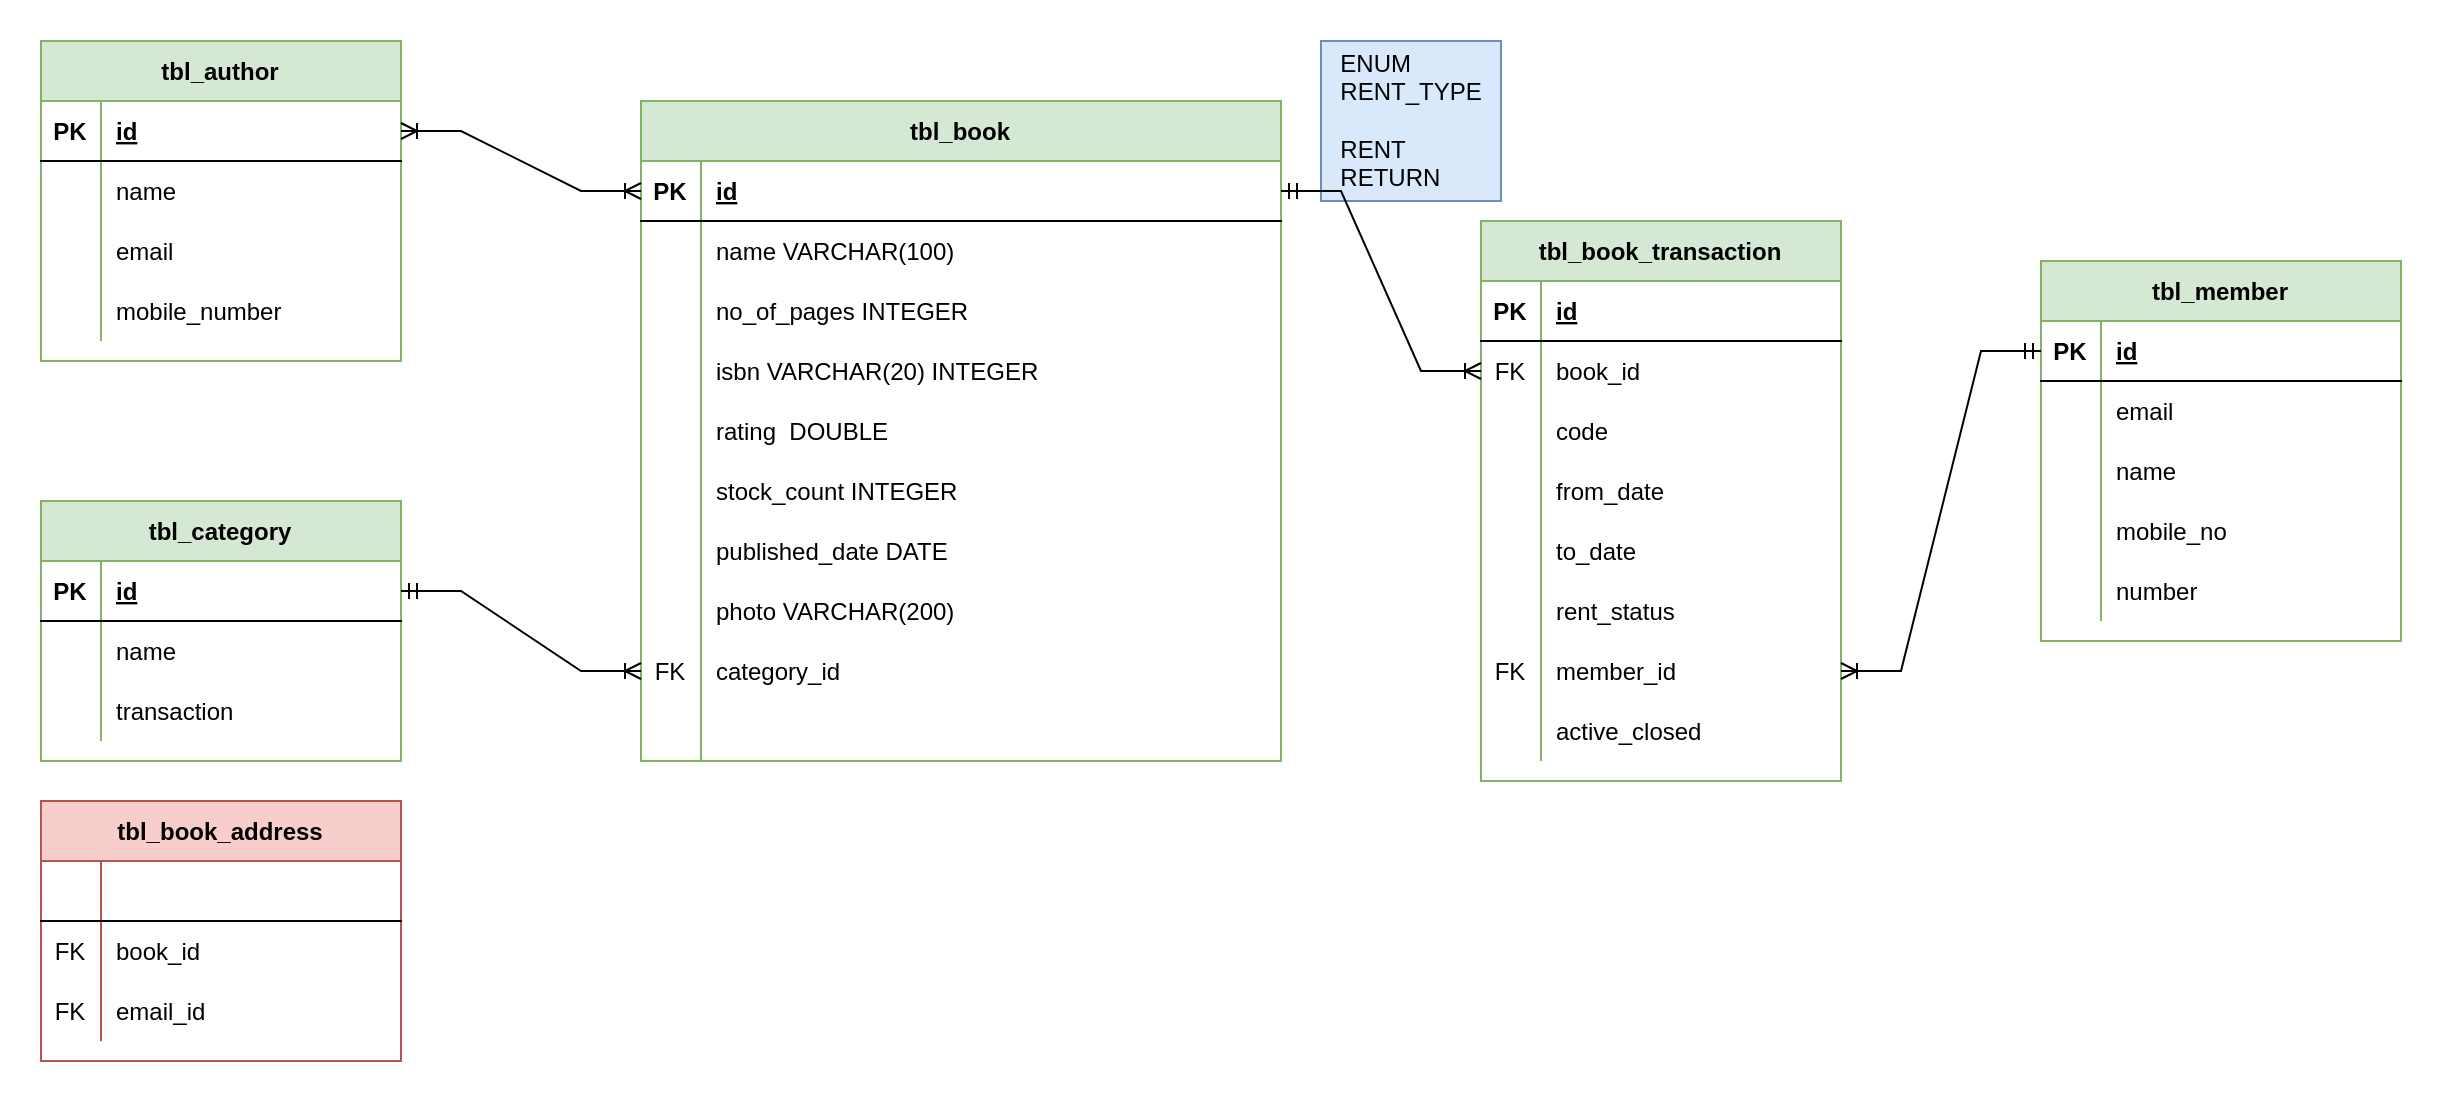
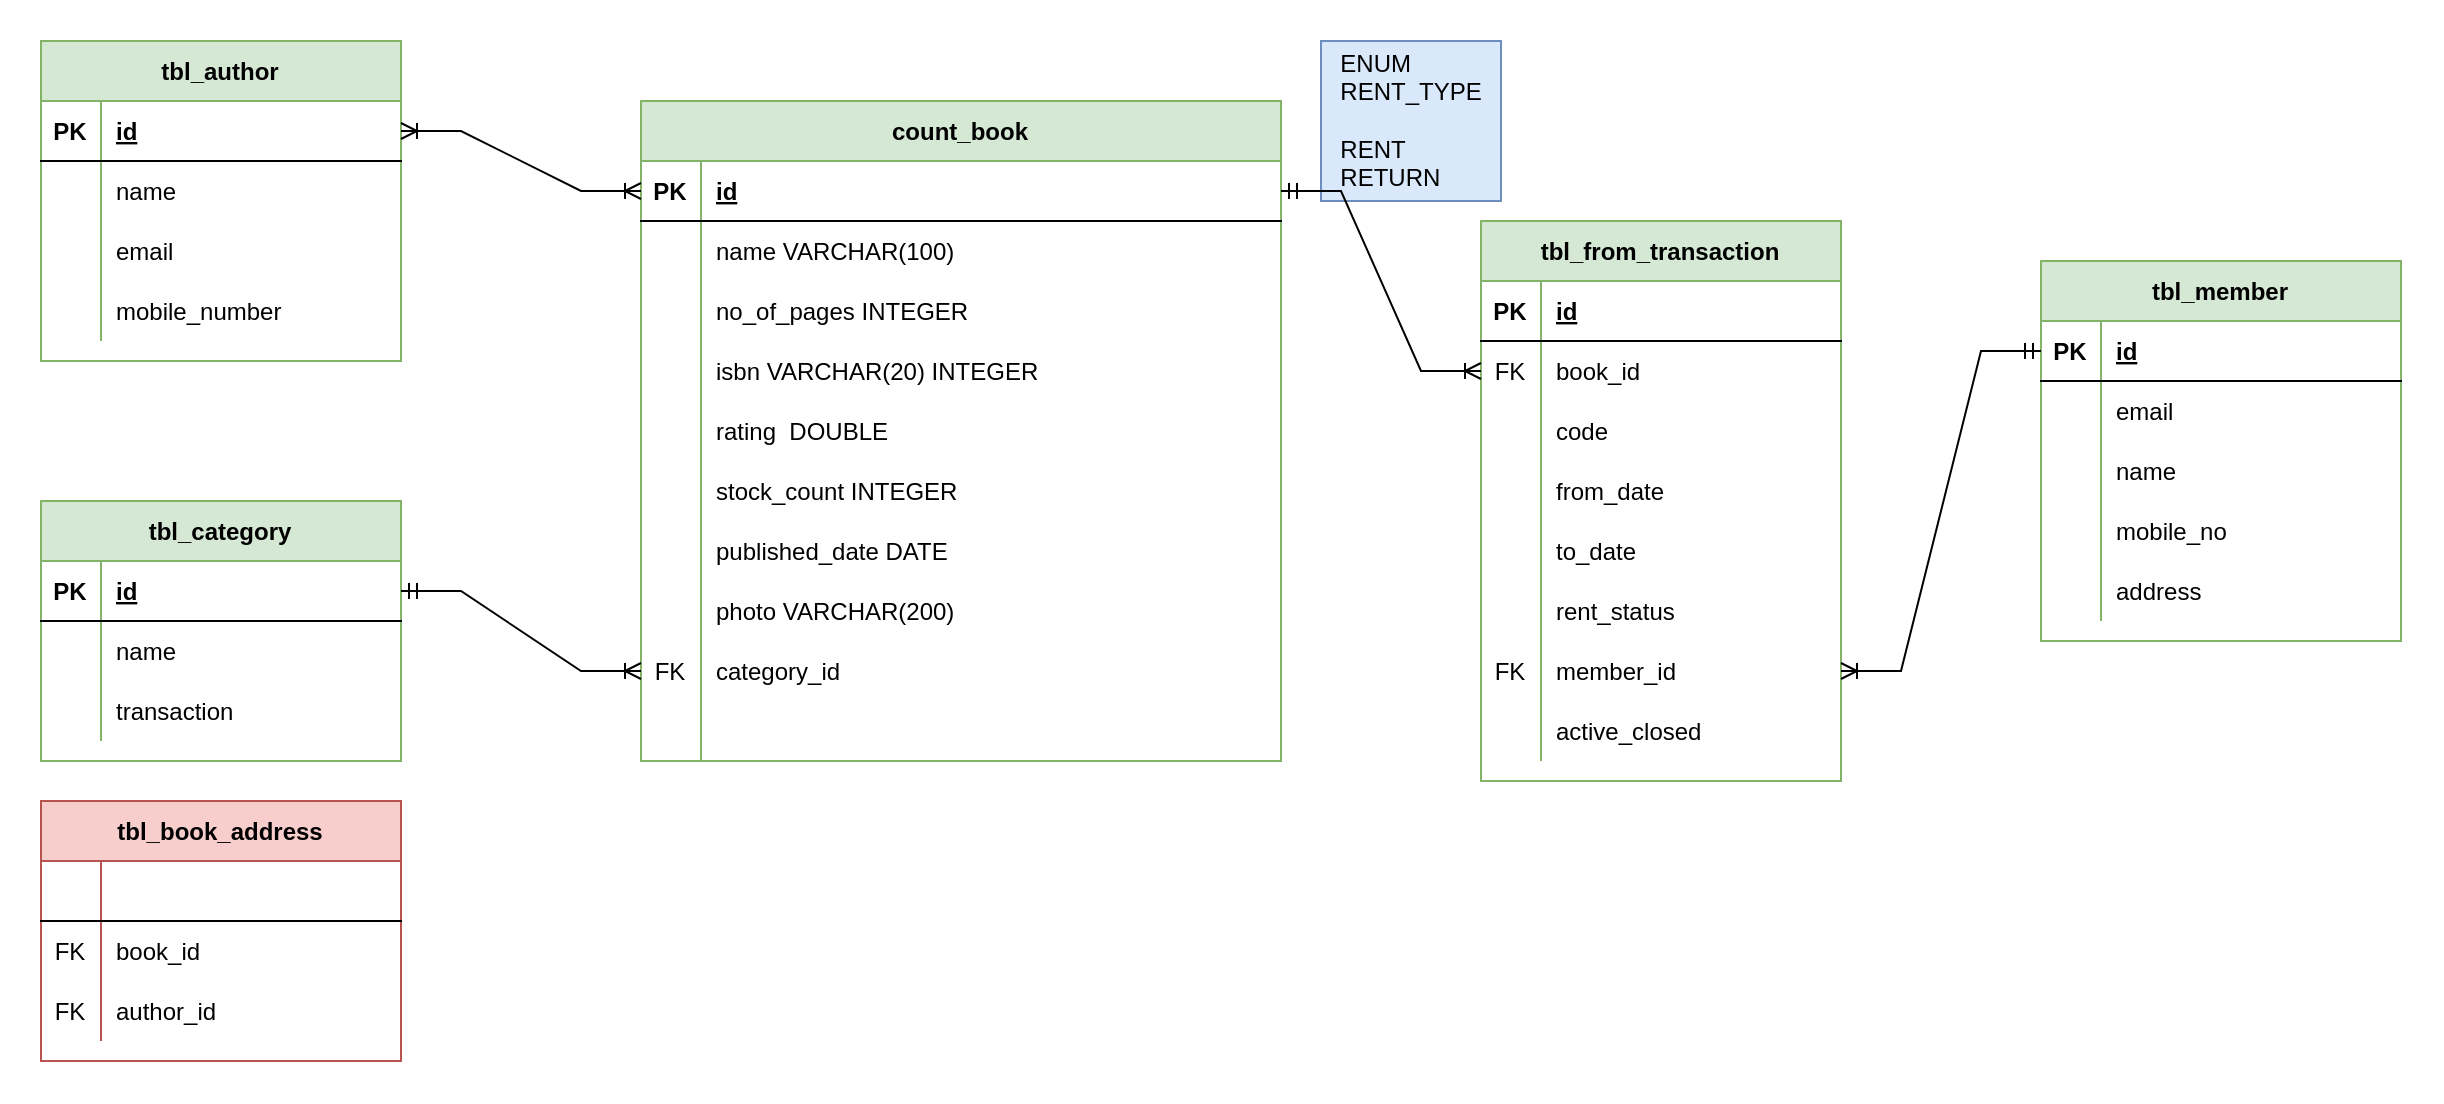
(960, 132) -> (960, 132)
(1660, 252) -> (1660, 252)
(2156, 592) -> (2163, 592)
(160, 1012) -> (173, 1012)
